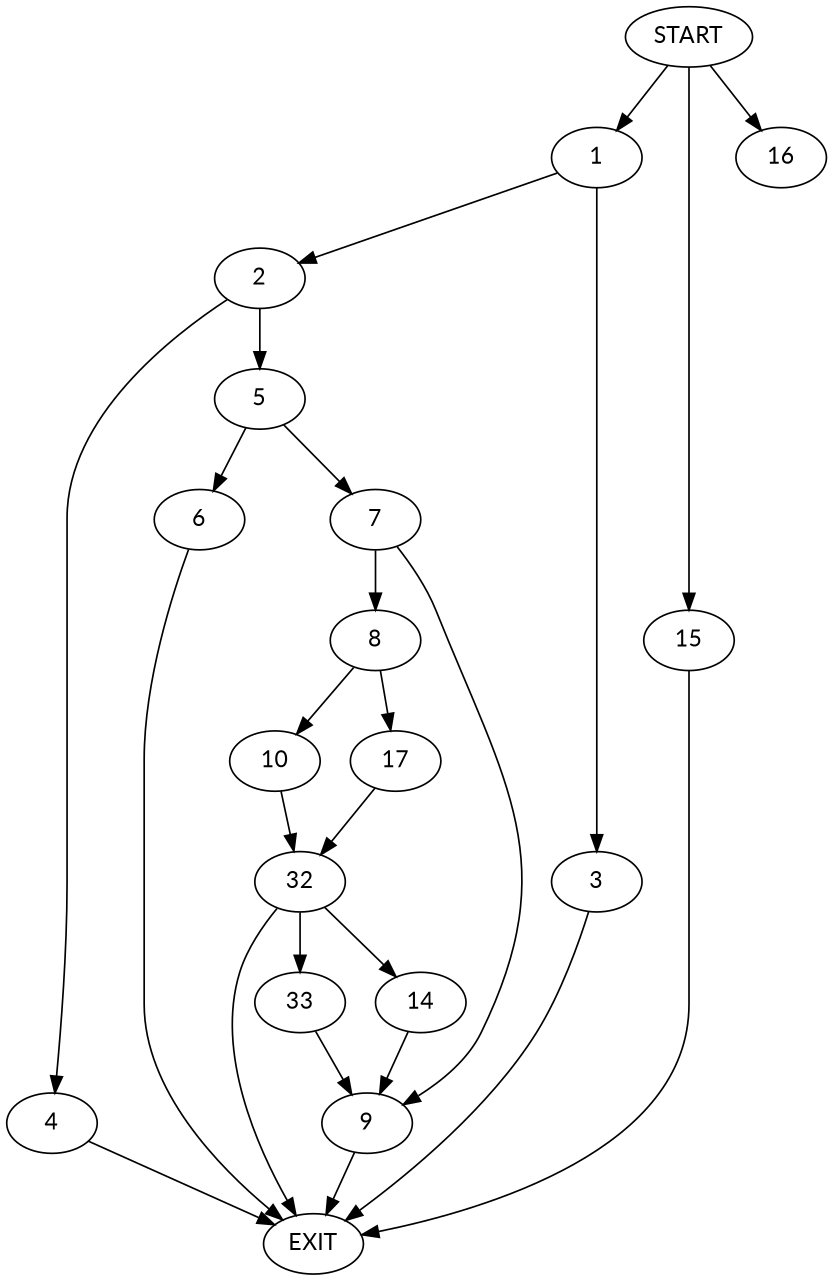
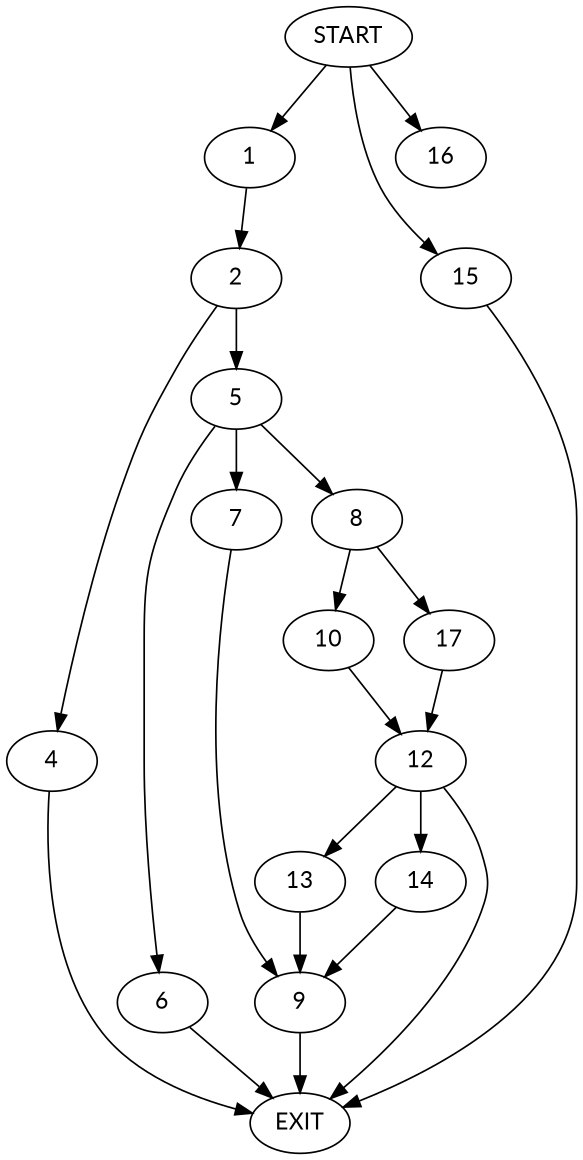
(376, 572) -> (291, 453)
(300, 882) -> (421, 761)
(597, 882) -> none
(300, 1002) -> (300, 882)
